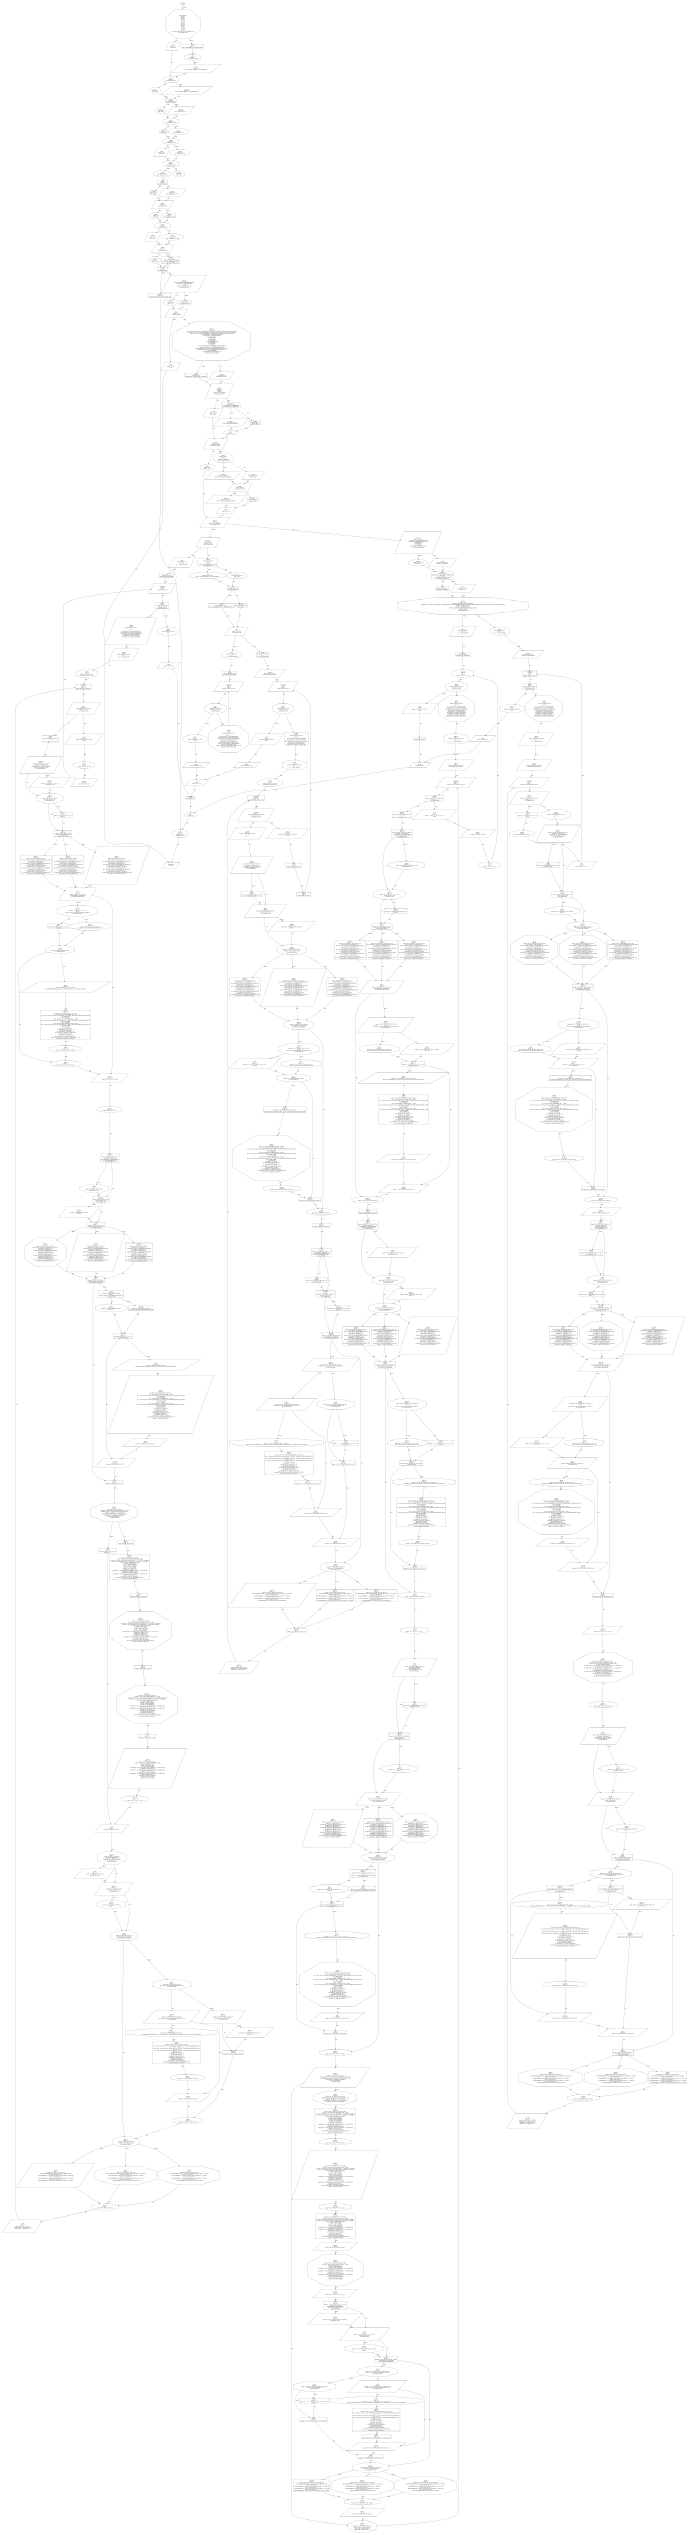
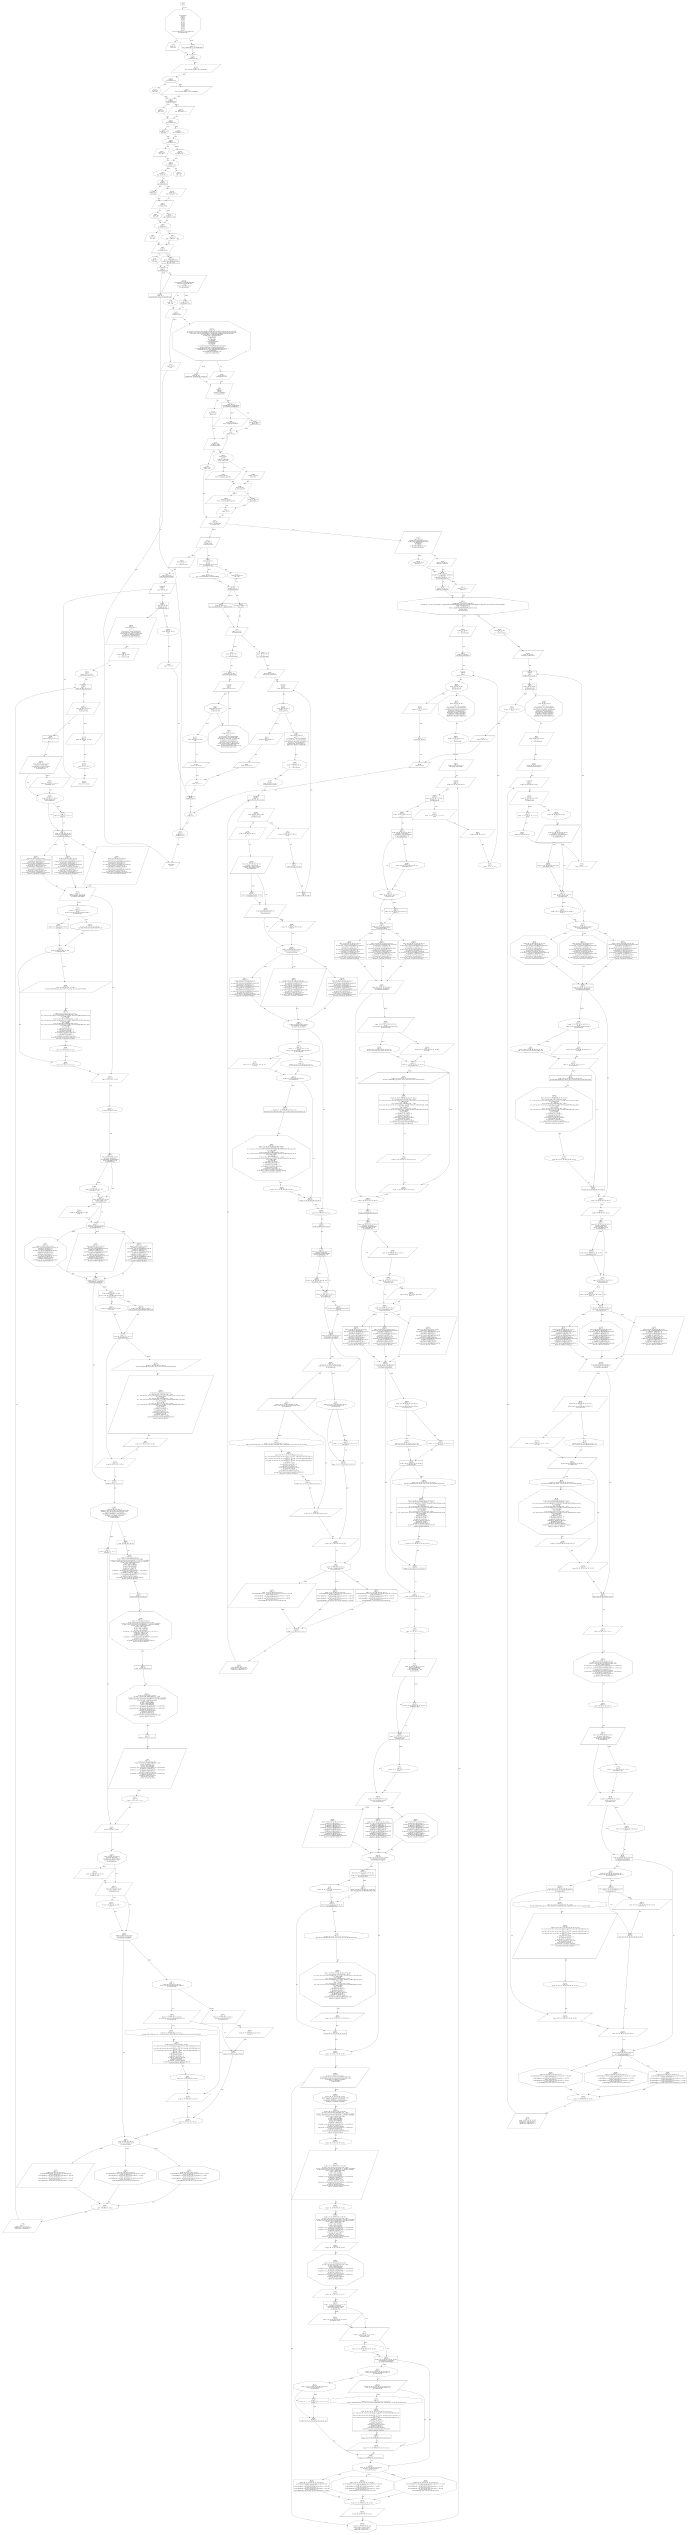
(171, 63) -> (183, 52)
(233, 582) -> (235, 583)
